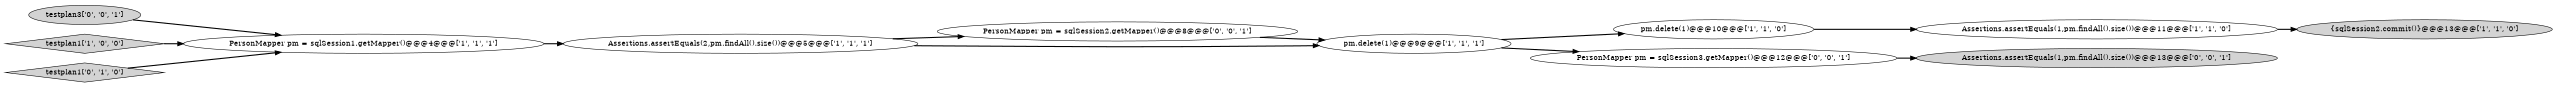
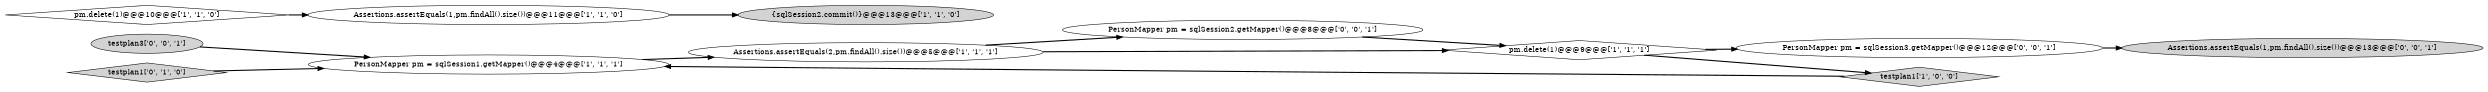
(1714, 29) -> (147, 15)
(1560, 37) -> (1755, 64)
(1414, 44) -> (1579, 50)
